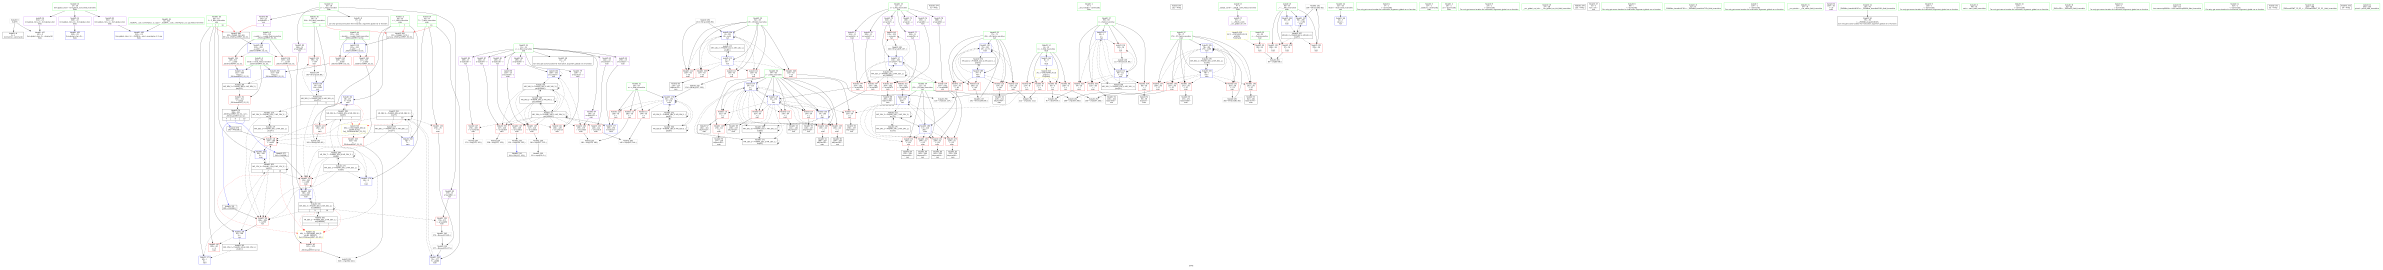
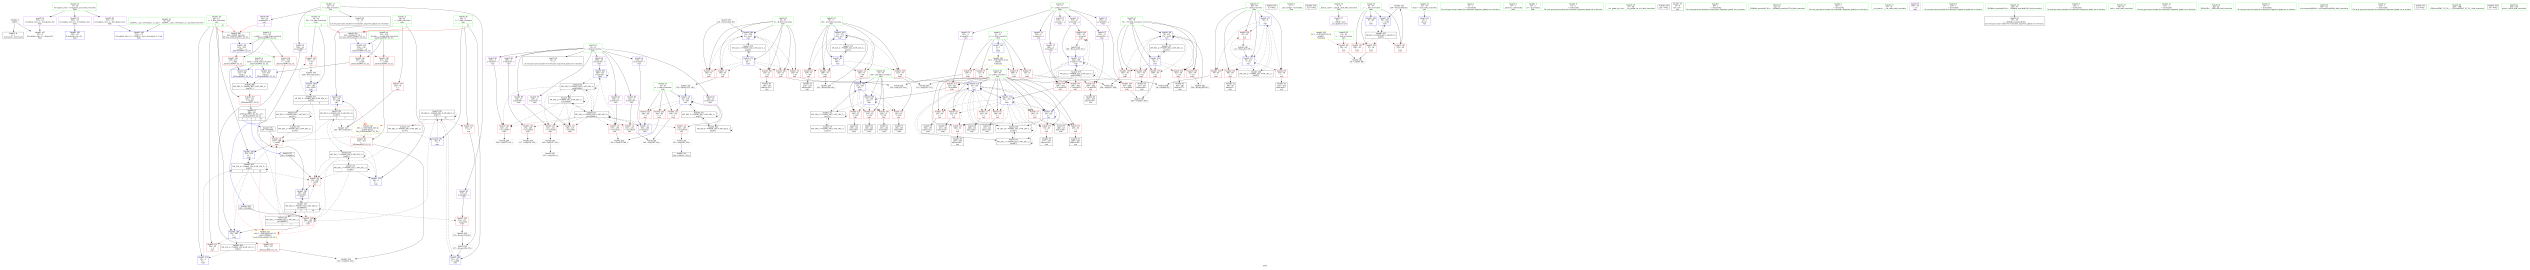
none -> (1953, 7)
(942, 108) -> (954, 97)
(331, 122) -> (340, 122)
